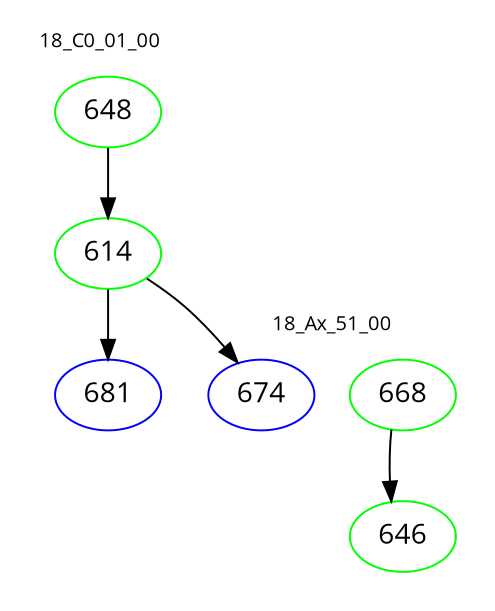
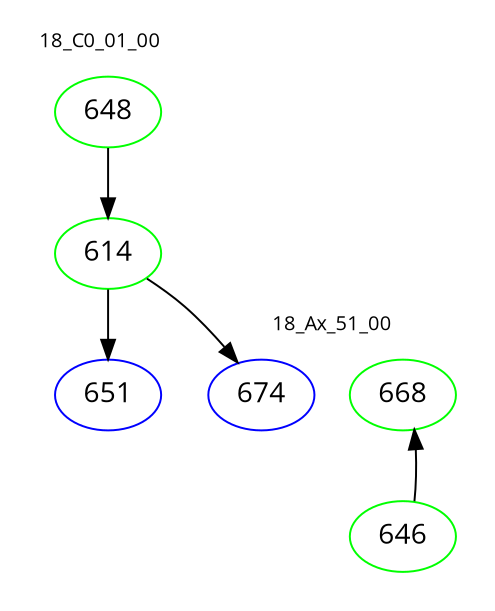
(108, 395) -> (108, 395)
(390, 456) -> (416, 475)
